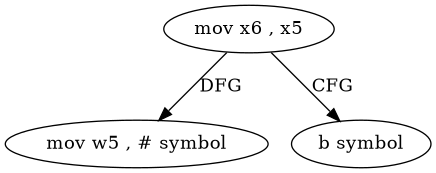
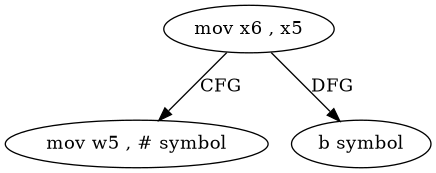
(221, 87) -> (221, 87)
(333, 87) -> (333, 87)
